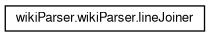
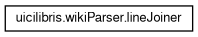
(105, 18) -> (99, 18)
